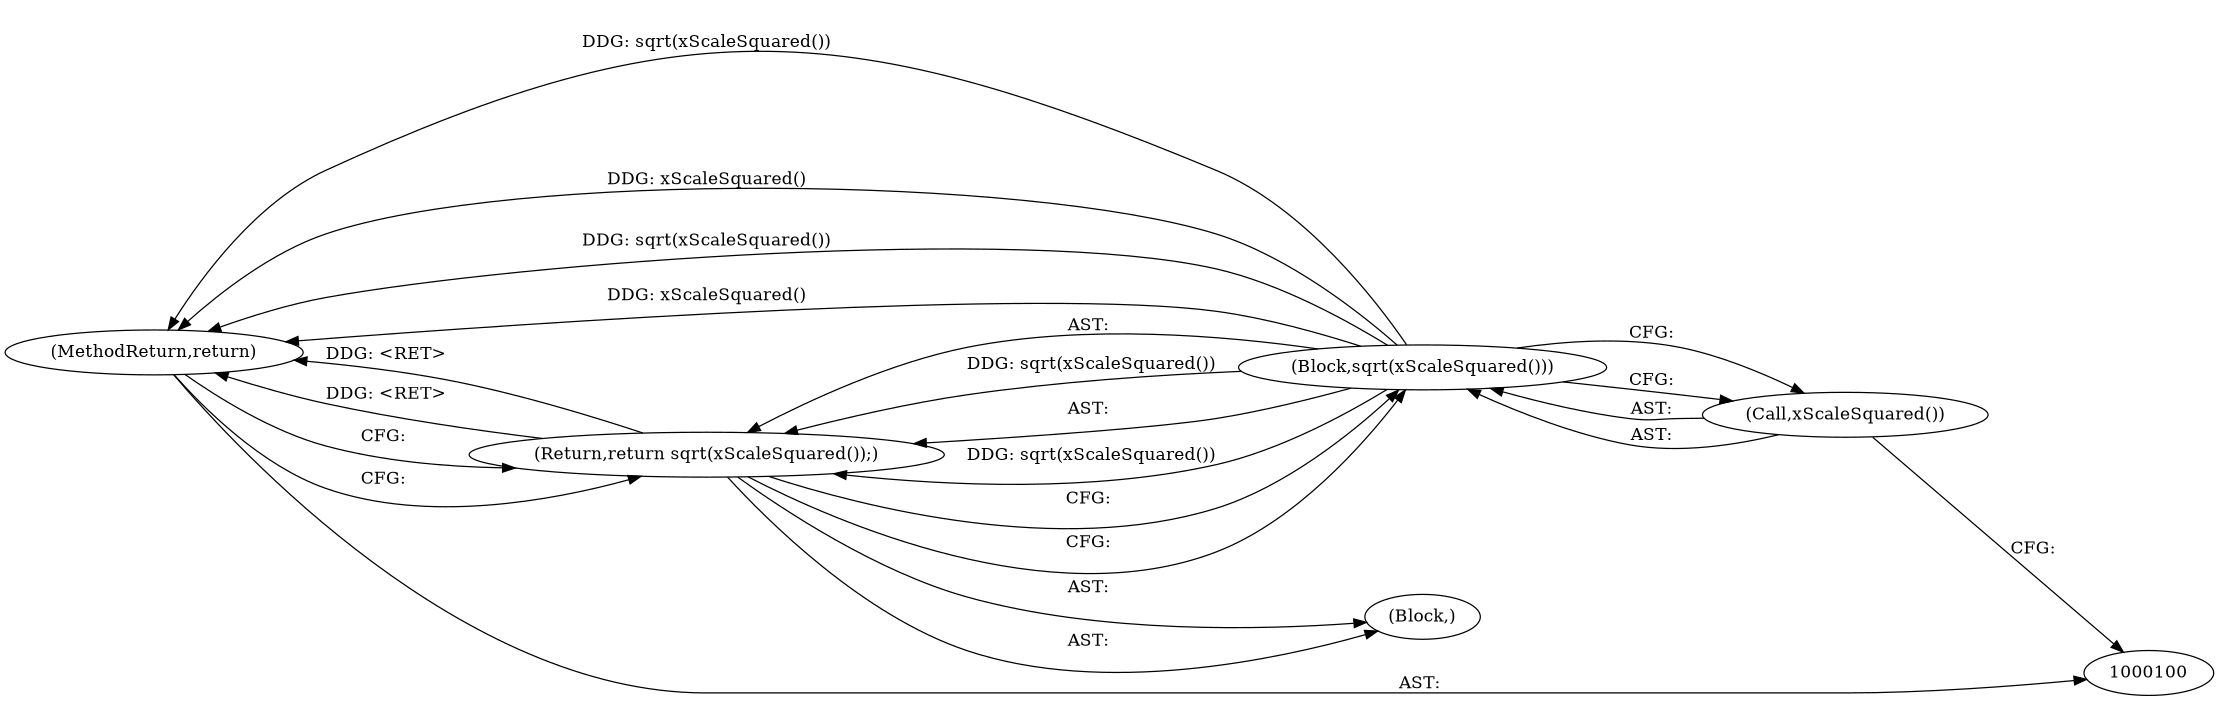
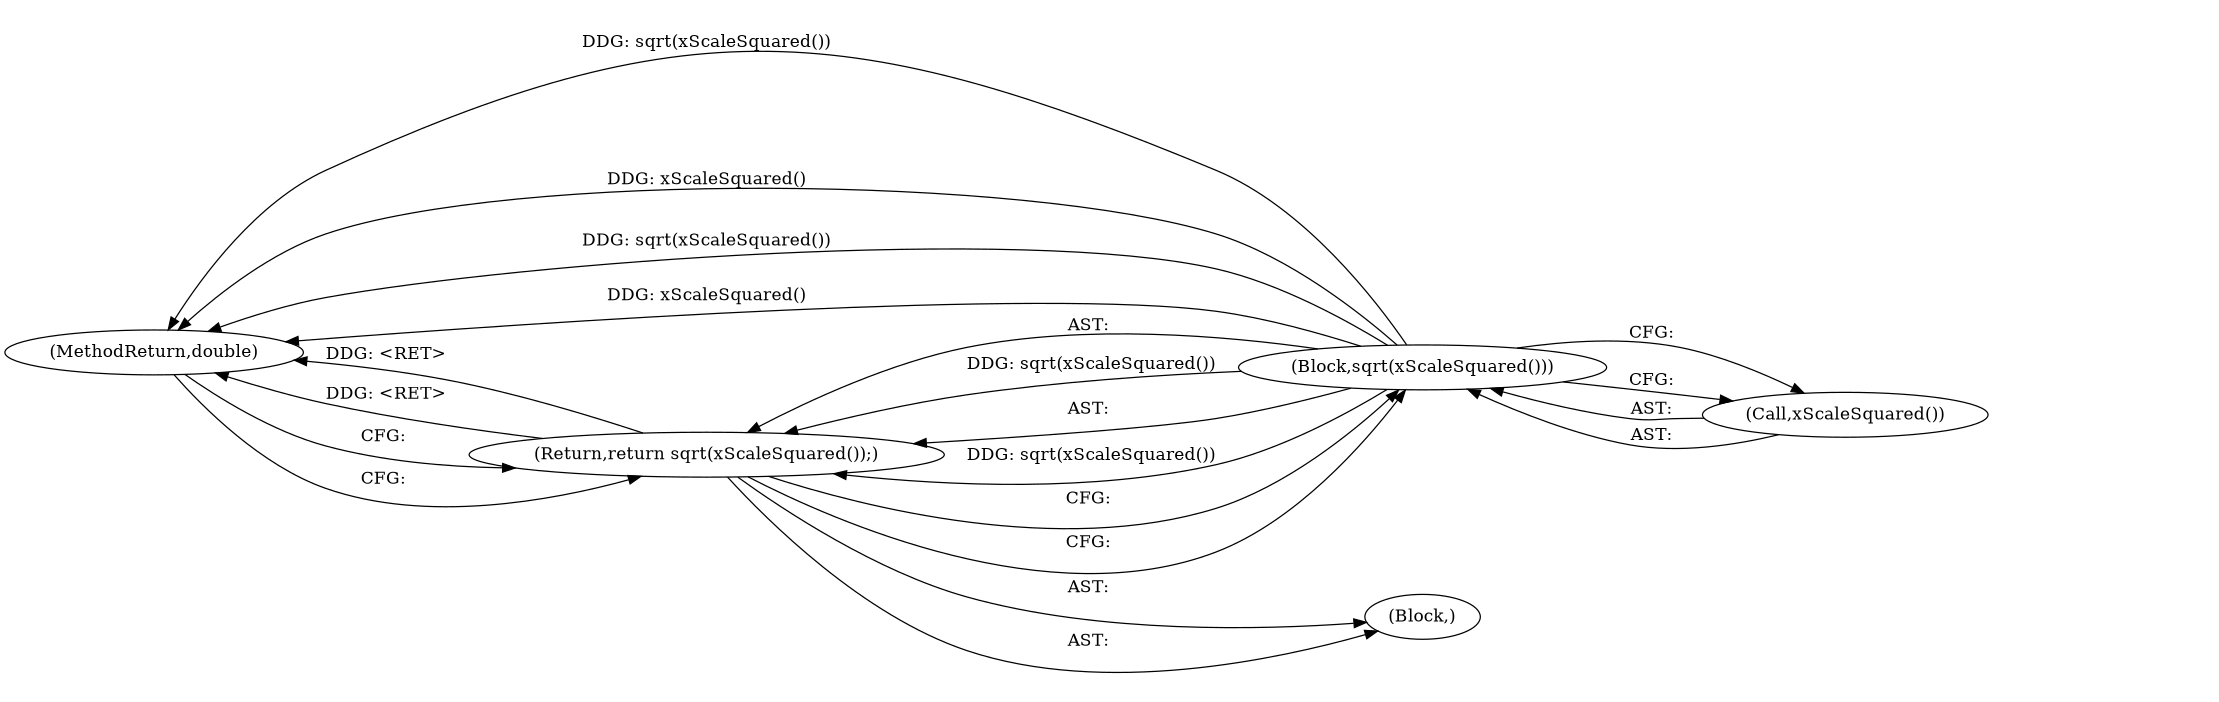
(154, 352) -> (154, 352)
(2149, 673) -> none
